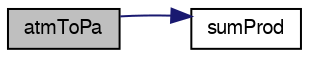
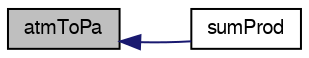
(146, 16) -> (166, 42)
